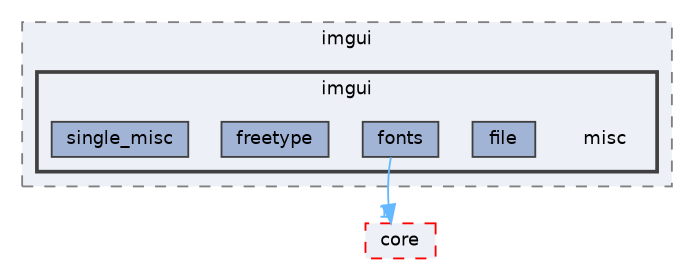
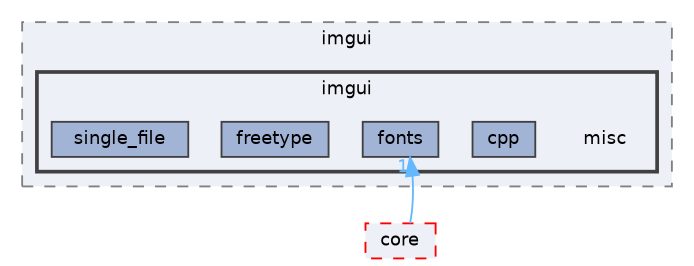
(120, 139) -> (120, 139)
(504, 139) -> (504, 139)
(388, 181) -> (413, 200)
